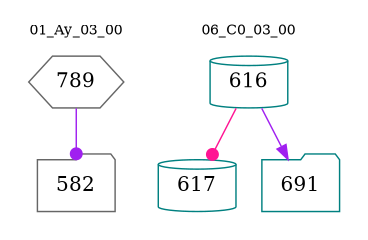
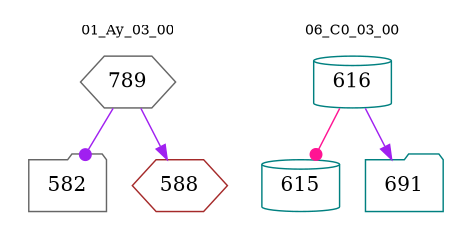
none -> (180, 186)
(197, 186) -> (301, 186)
